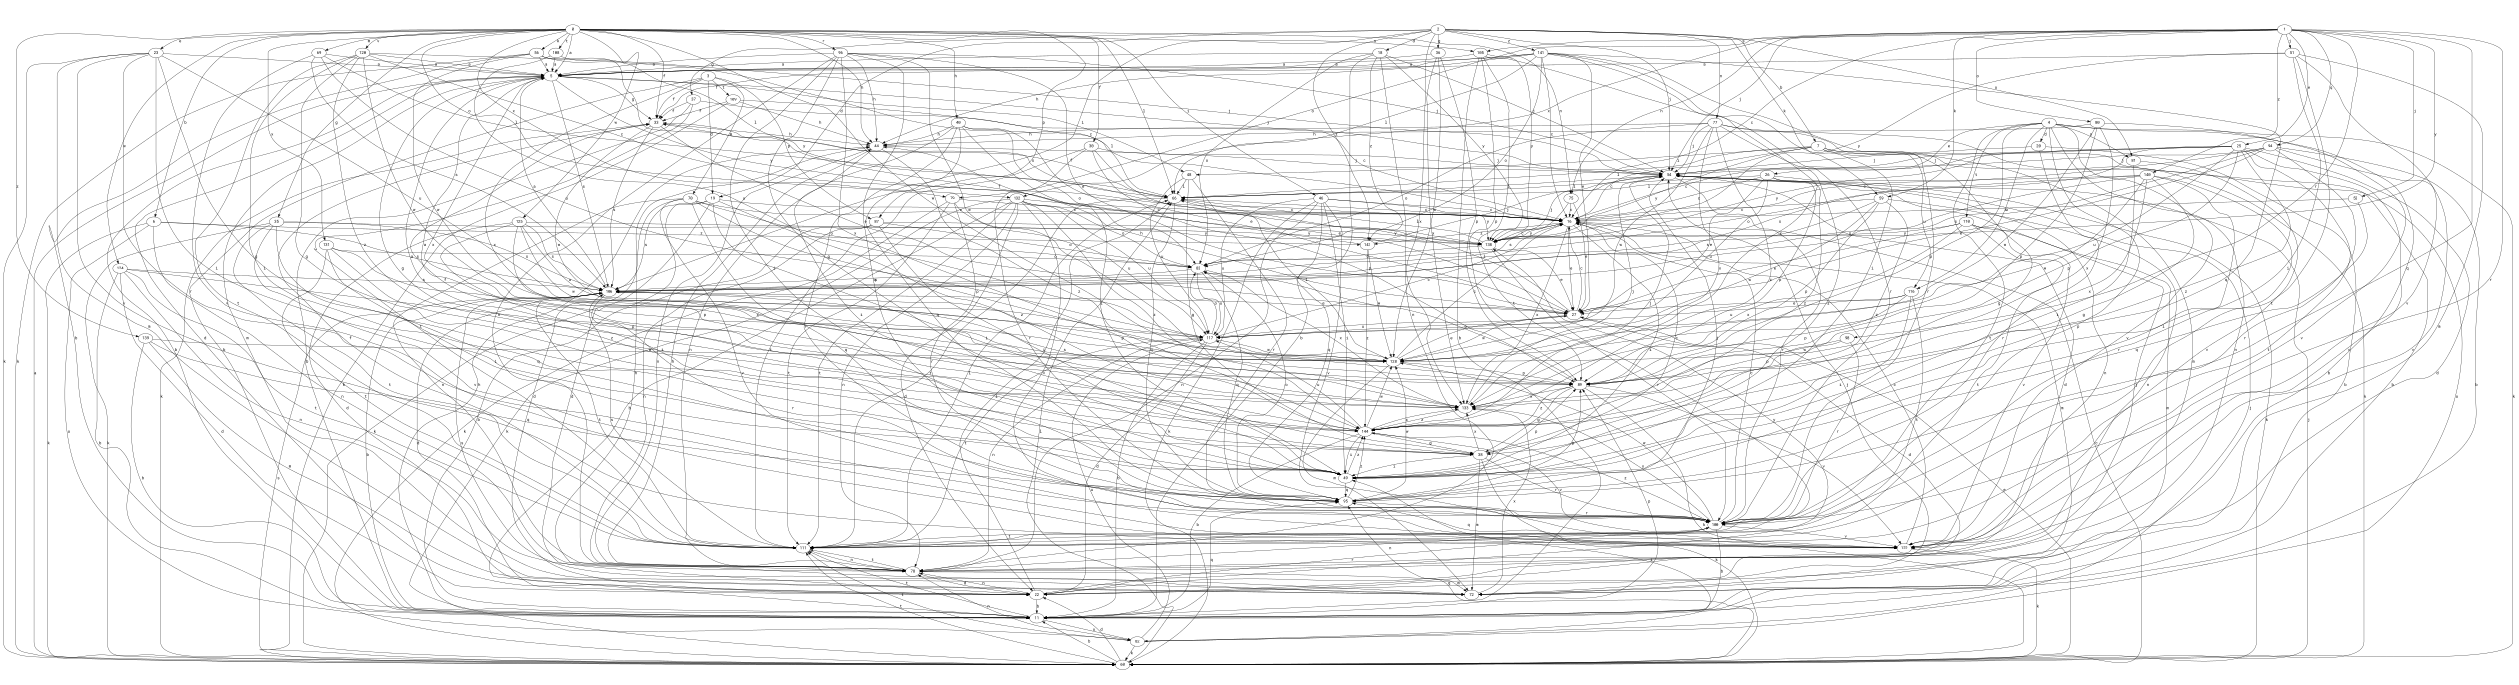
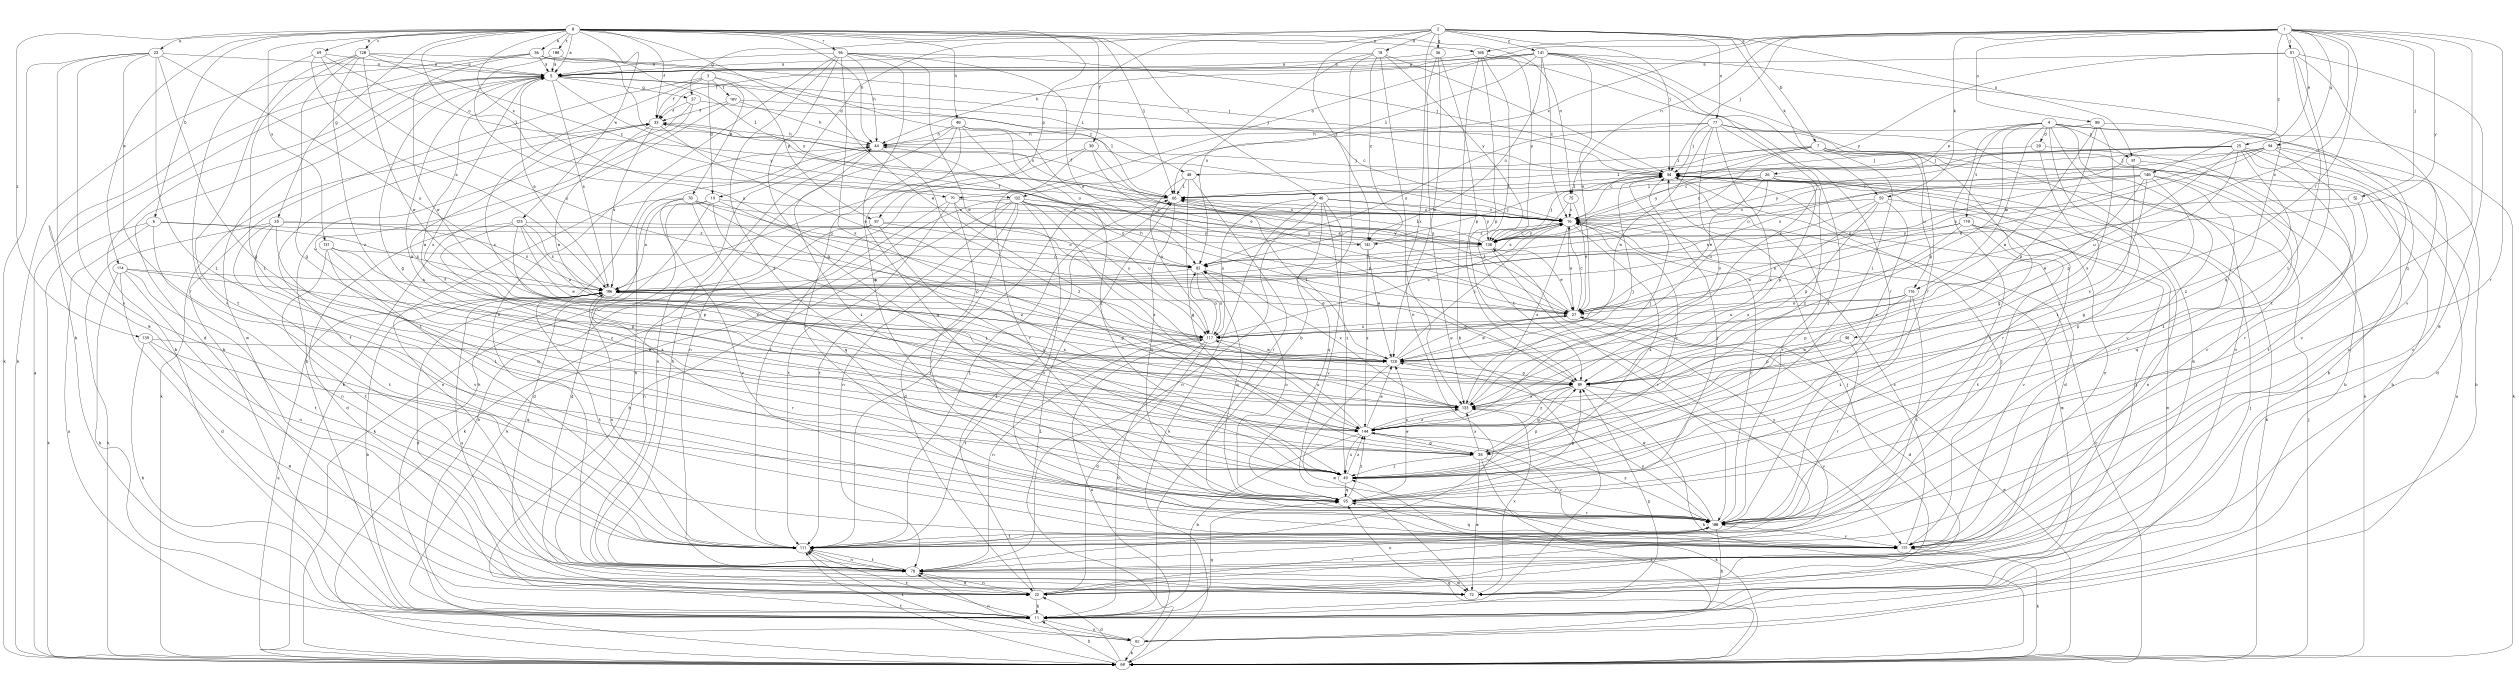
(1902, 48) -> (2064, 237)
(609, 86) -> (621, 86)
(1379, 156) -> (1955, 292)
